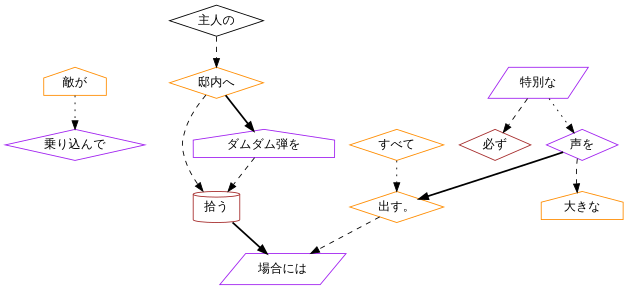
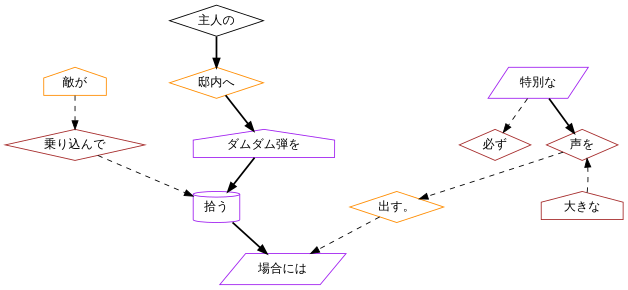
(216, 48) -> (216, 48)
(75, 108) -> (75, 108)
(559, 112) -> (559, 112)
(183, 138) -> (141, 174)
(75, 145) -> (75, 145)
(397, 145) -> none
(582, 145) -> (582, 145)
(244, 171) -> (244, 171)
(576, 171) -> (588, 180)
(495, 174) -> (495, 174)
(216, 207) -> (216, 207)
(582, 207) -> (582, 207)
